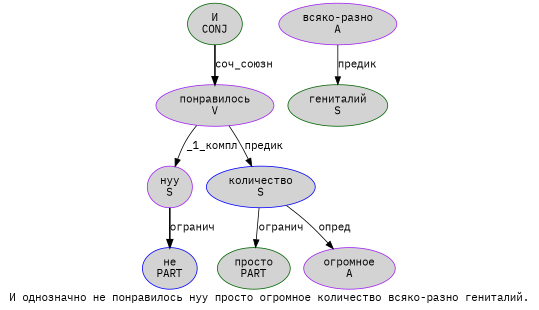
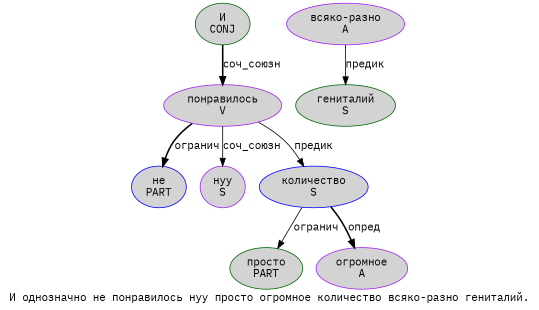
(212, 146) -> (252, 146)
(308, 223) -> (342, 223)
(170, 224) -> (176, 139)
